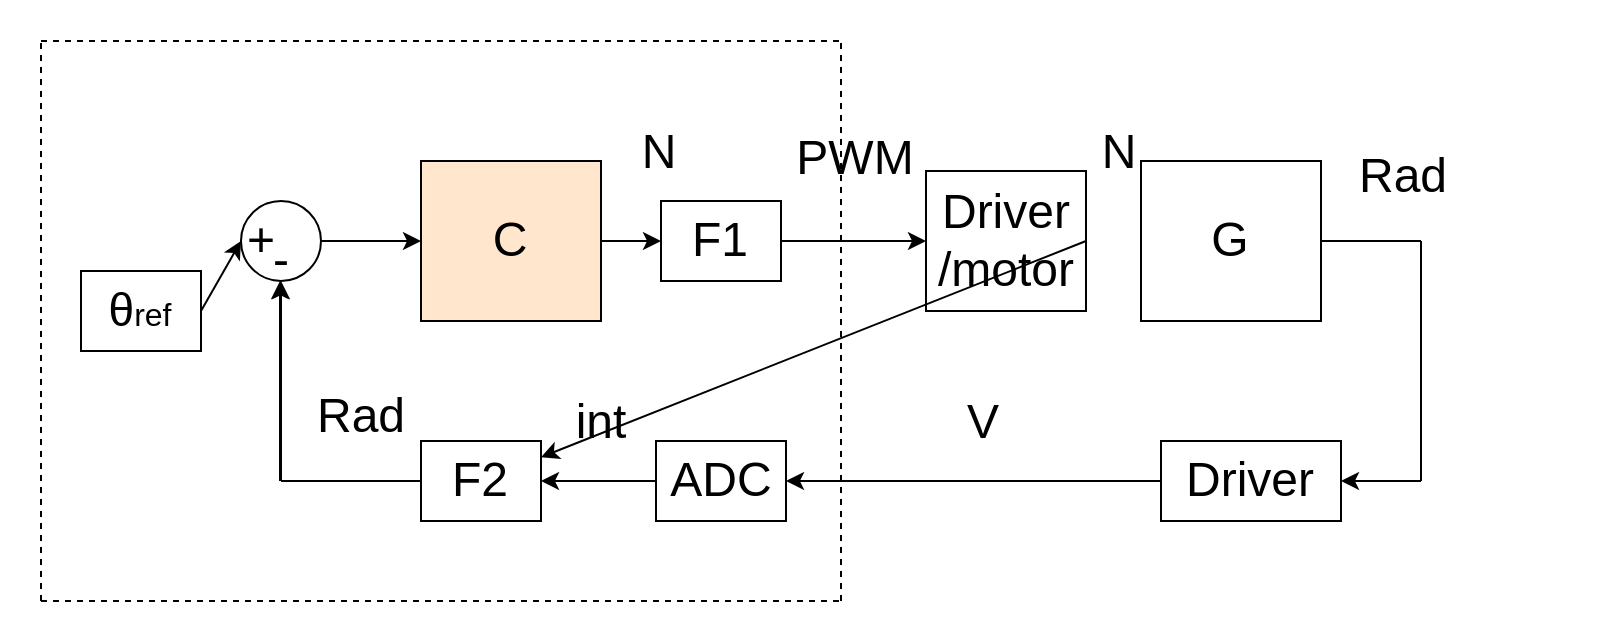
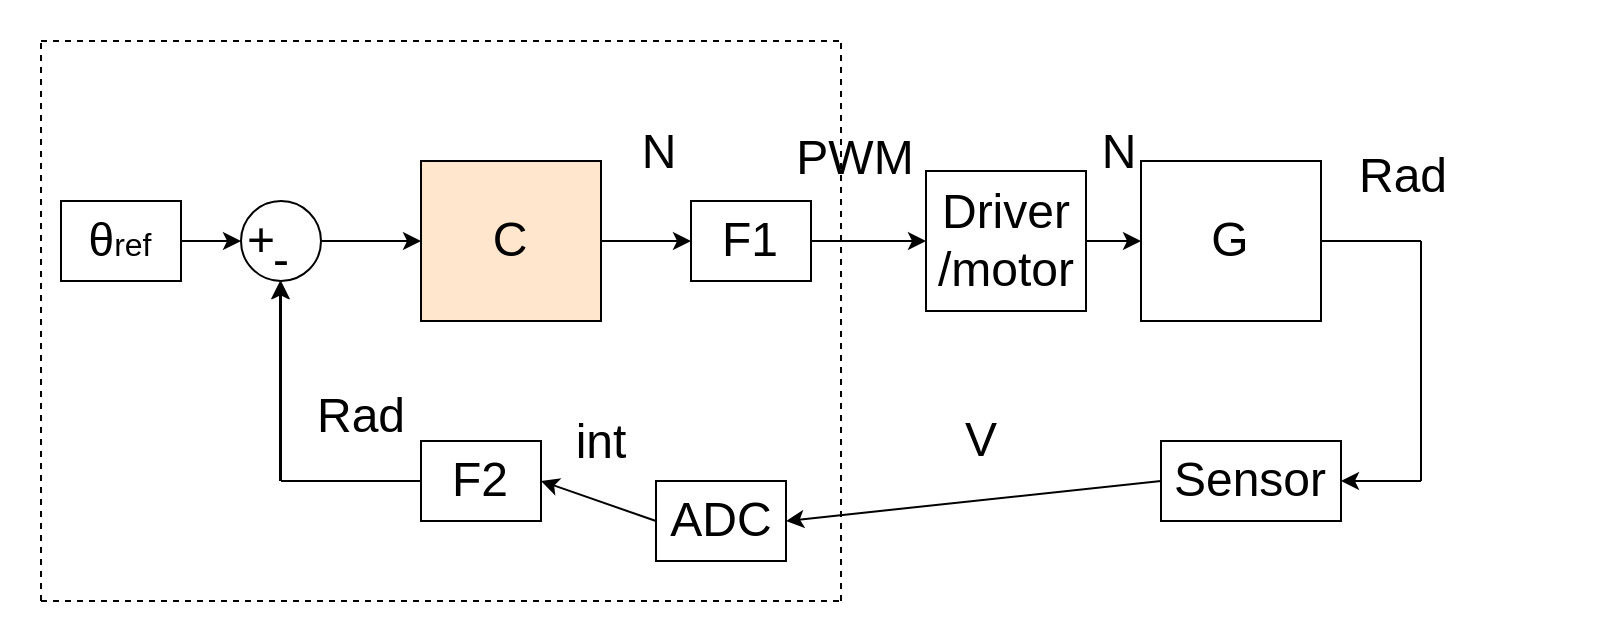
(721, 241) -> (751, 241)
(141, 311) -> (121, 241)
(695, 396) -> (1107, 241)
(721, 481) -> (721, 521)
(1251, 481) -> (1251, 481)
